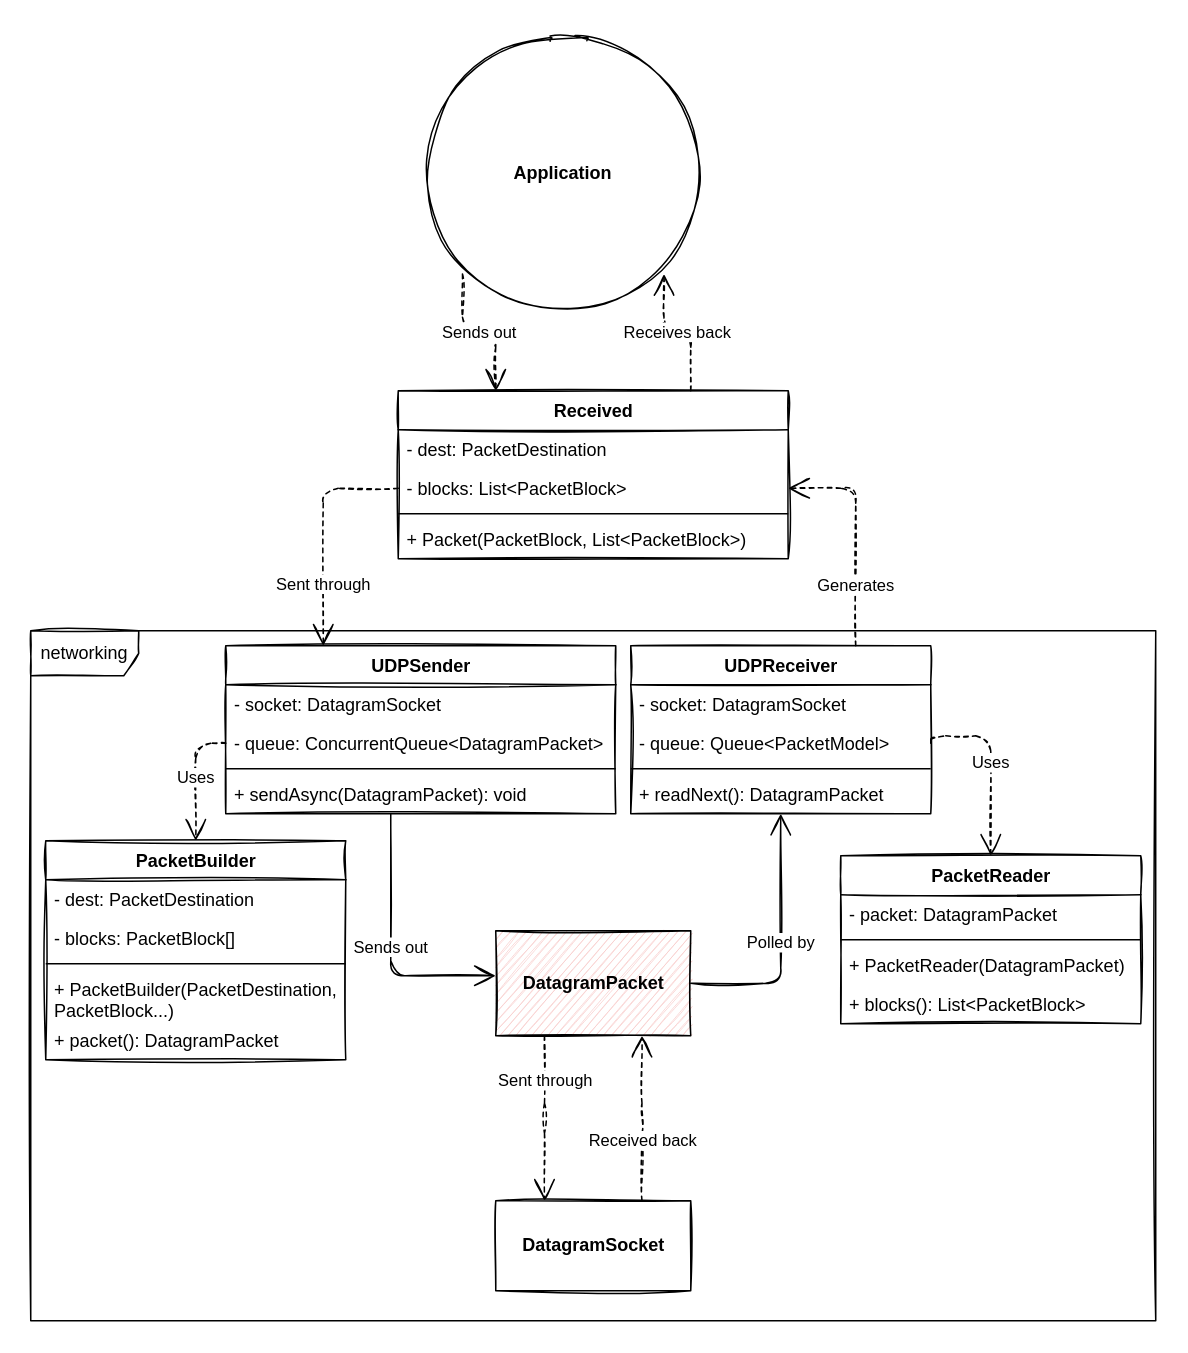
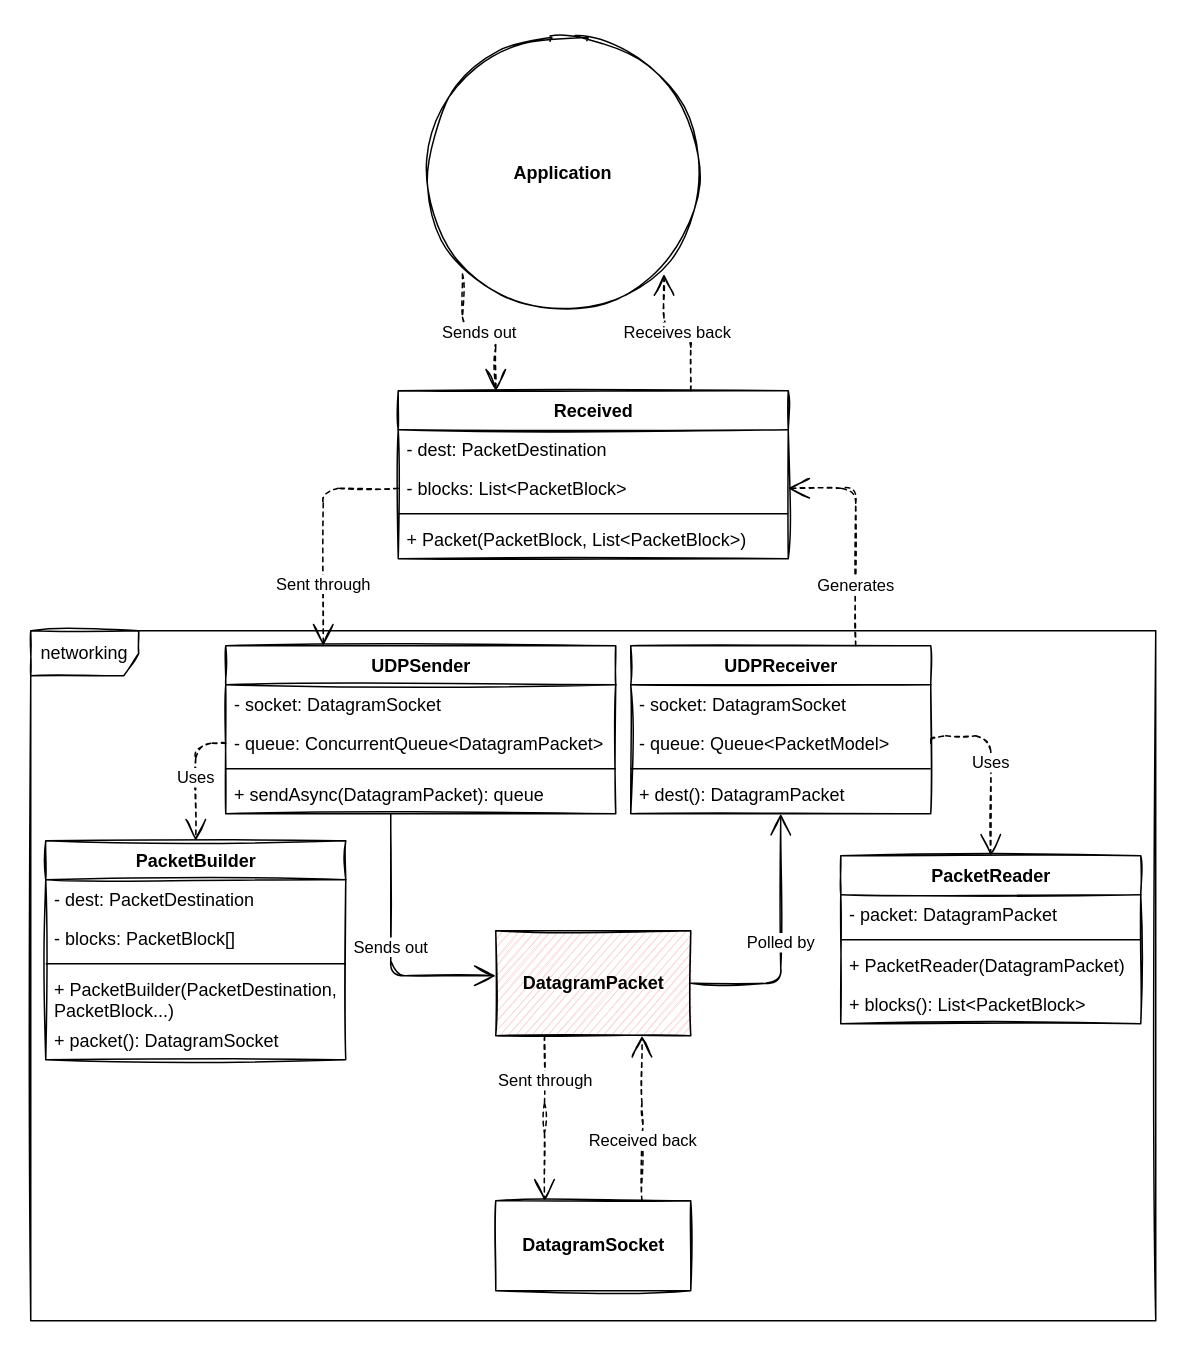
(391, 795) -> (398, 795)
(773, 795) -> (753, 795)
(178, 1041) -> (178, 1041)
